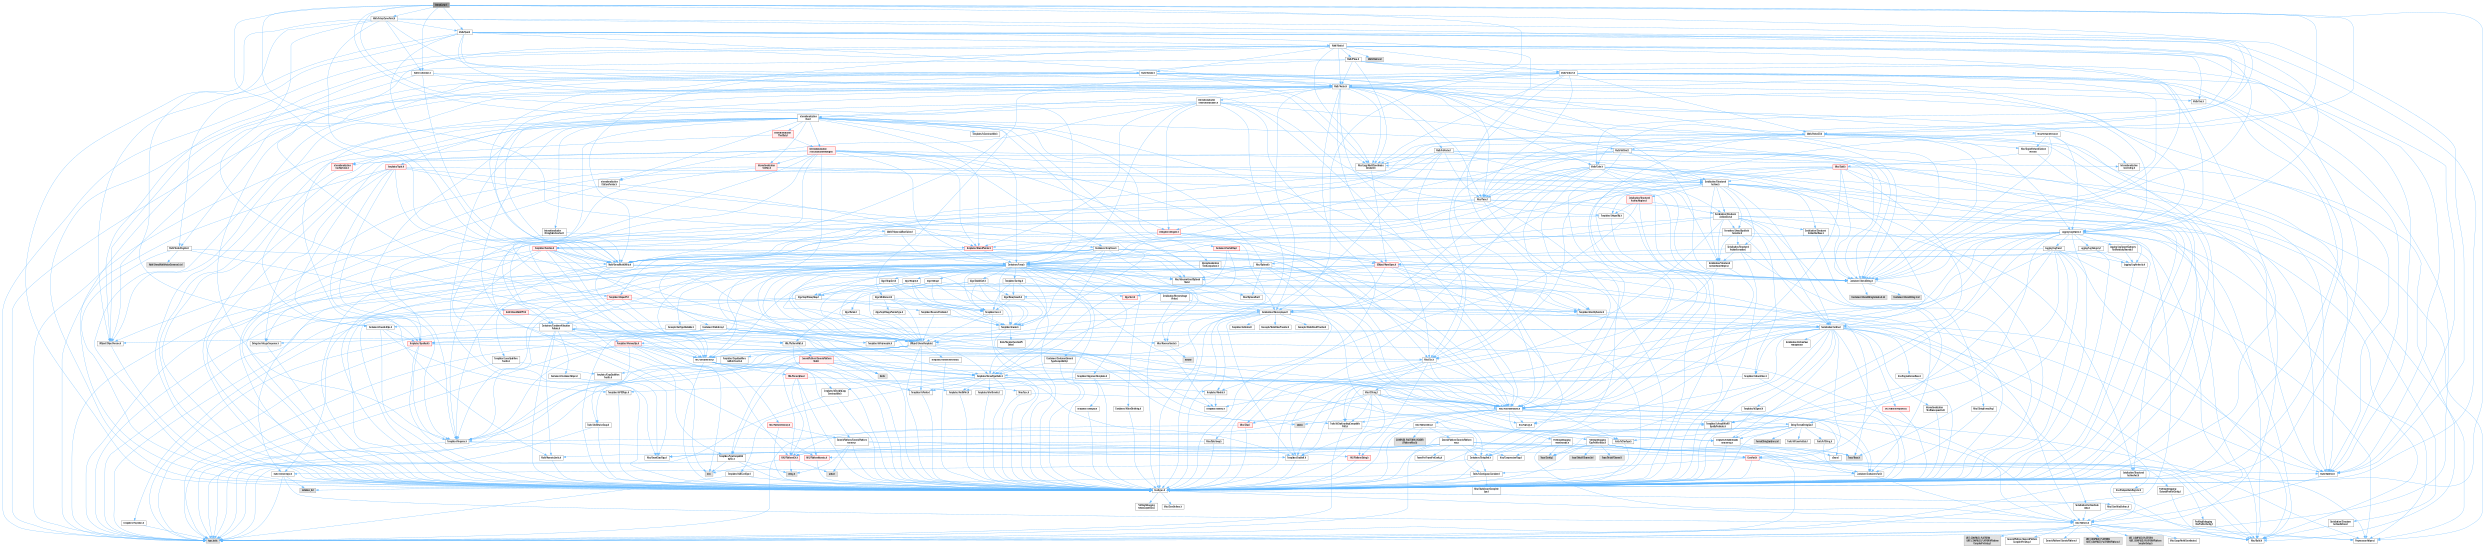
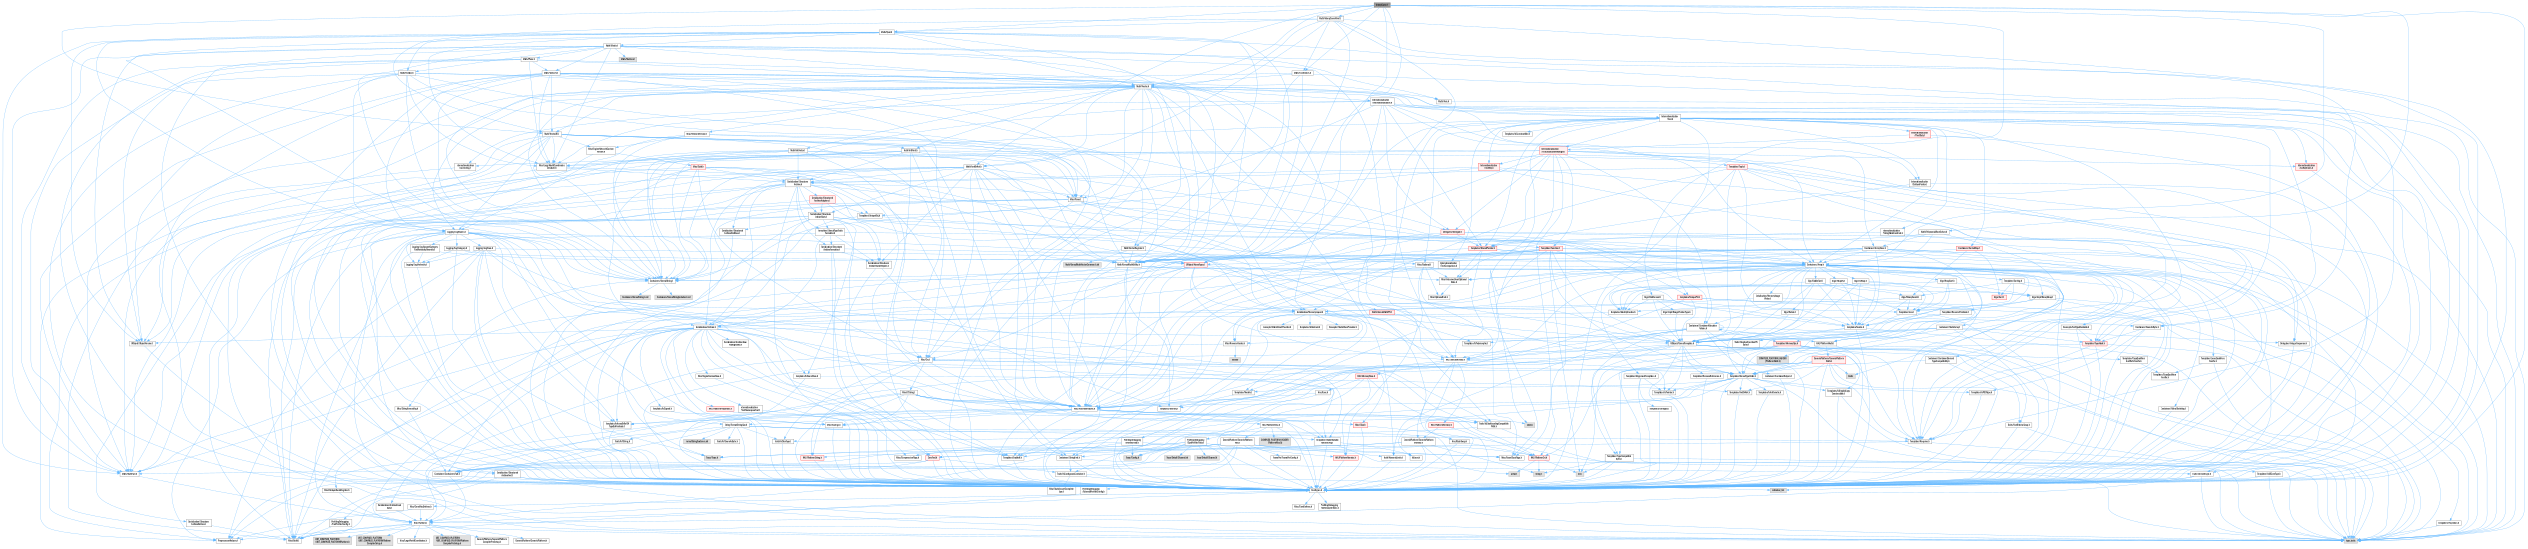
(1597, 167) -> (974, 167)
none -> (1773, 360)
none -> (886, 383)
